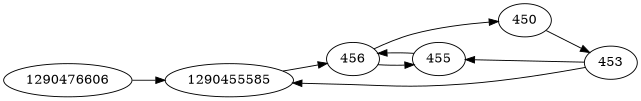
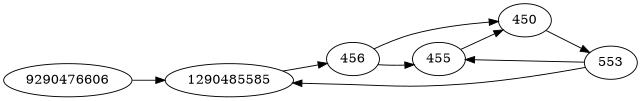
(401, 53) -> (478, 42)
(611, 63) -> (611, 63)
(68, 80) -> (68, 80)
(229, 80) -> (229, 80)
